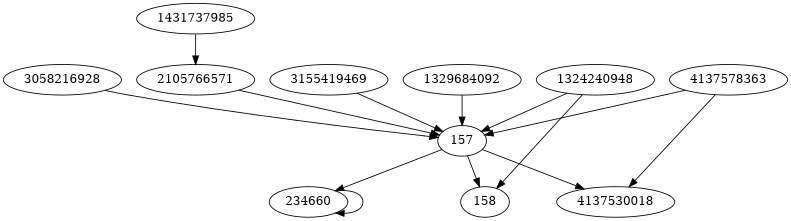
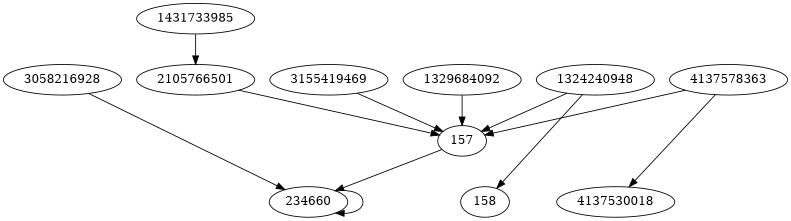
(196, 19) -> (196, 19)
(196, 80) -> (196, 80)
(267, 116) -> (183, 140)
(472, 167) -> none
(529, 168) -> none
